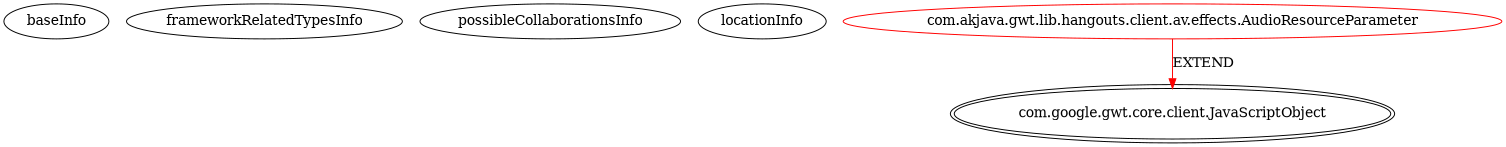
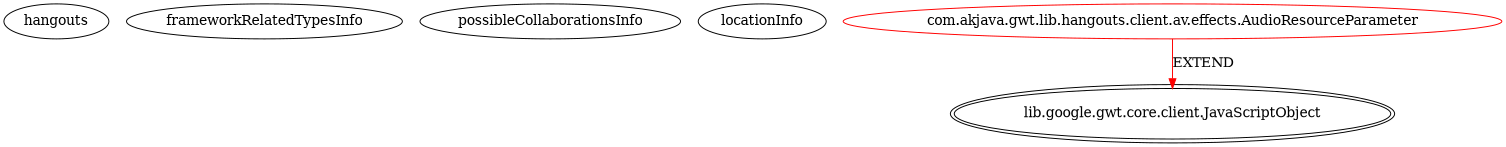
(56, 21) -> (56, 21)
(1172, 114) -> (1172, 114)
